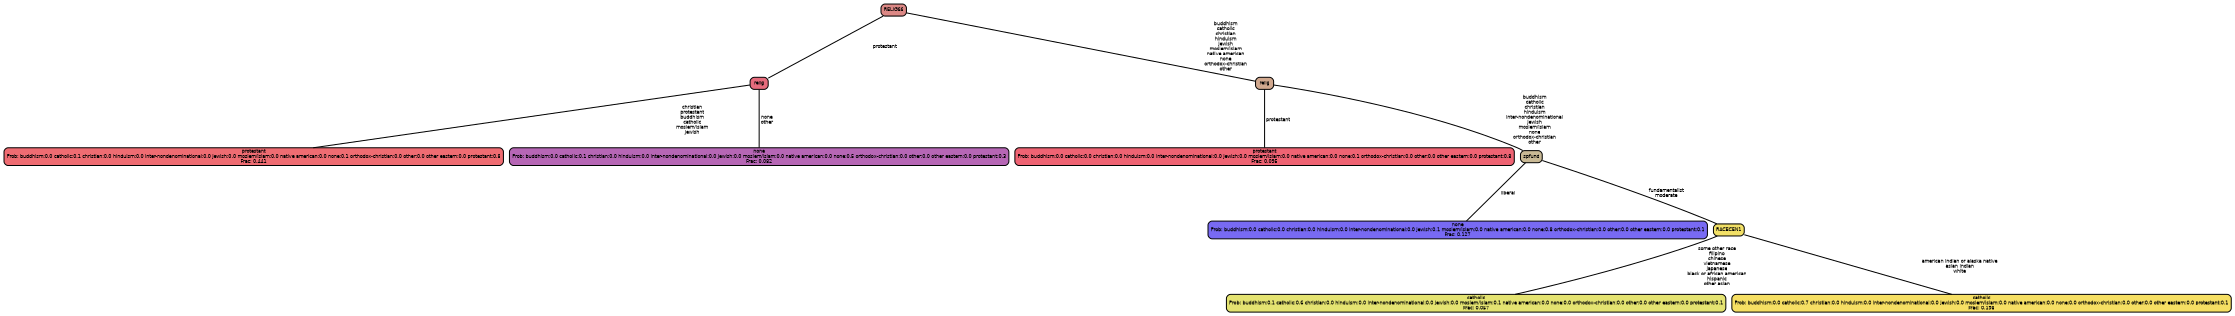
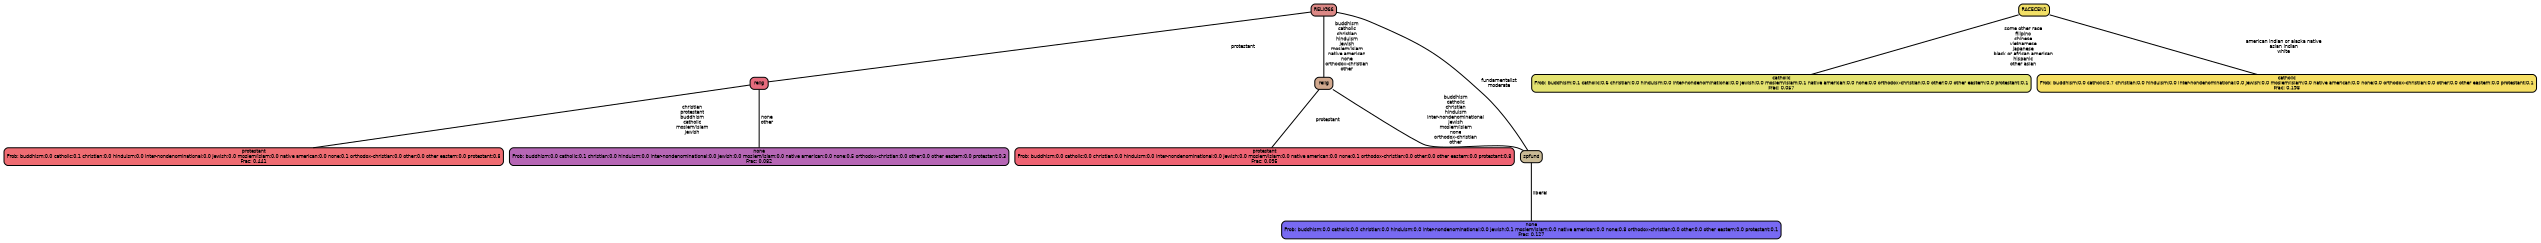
(1630, 191) -> (1446, 62)
